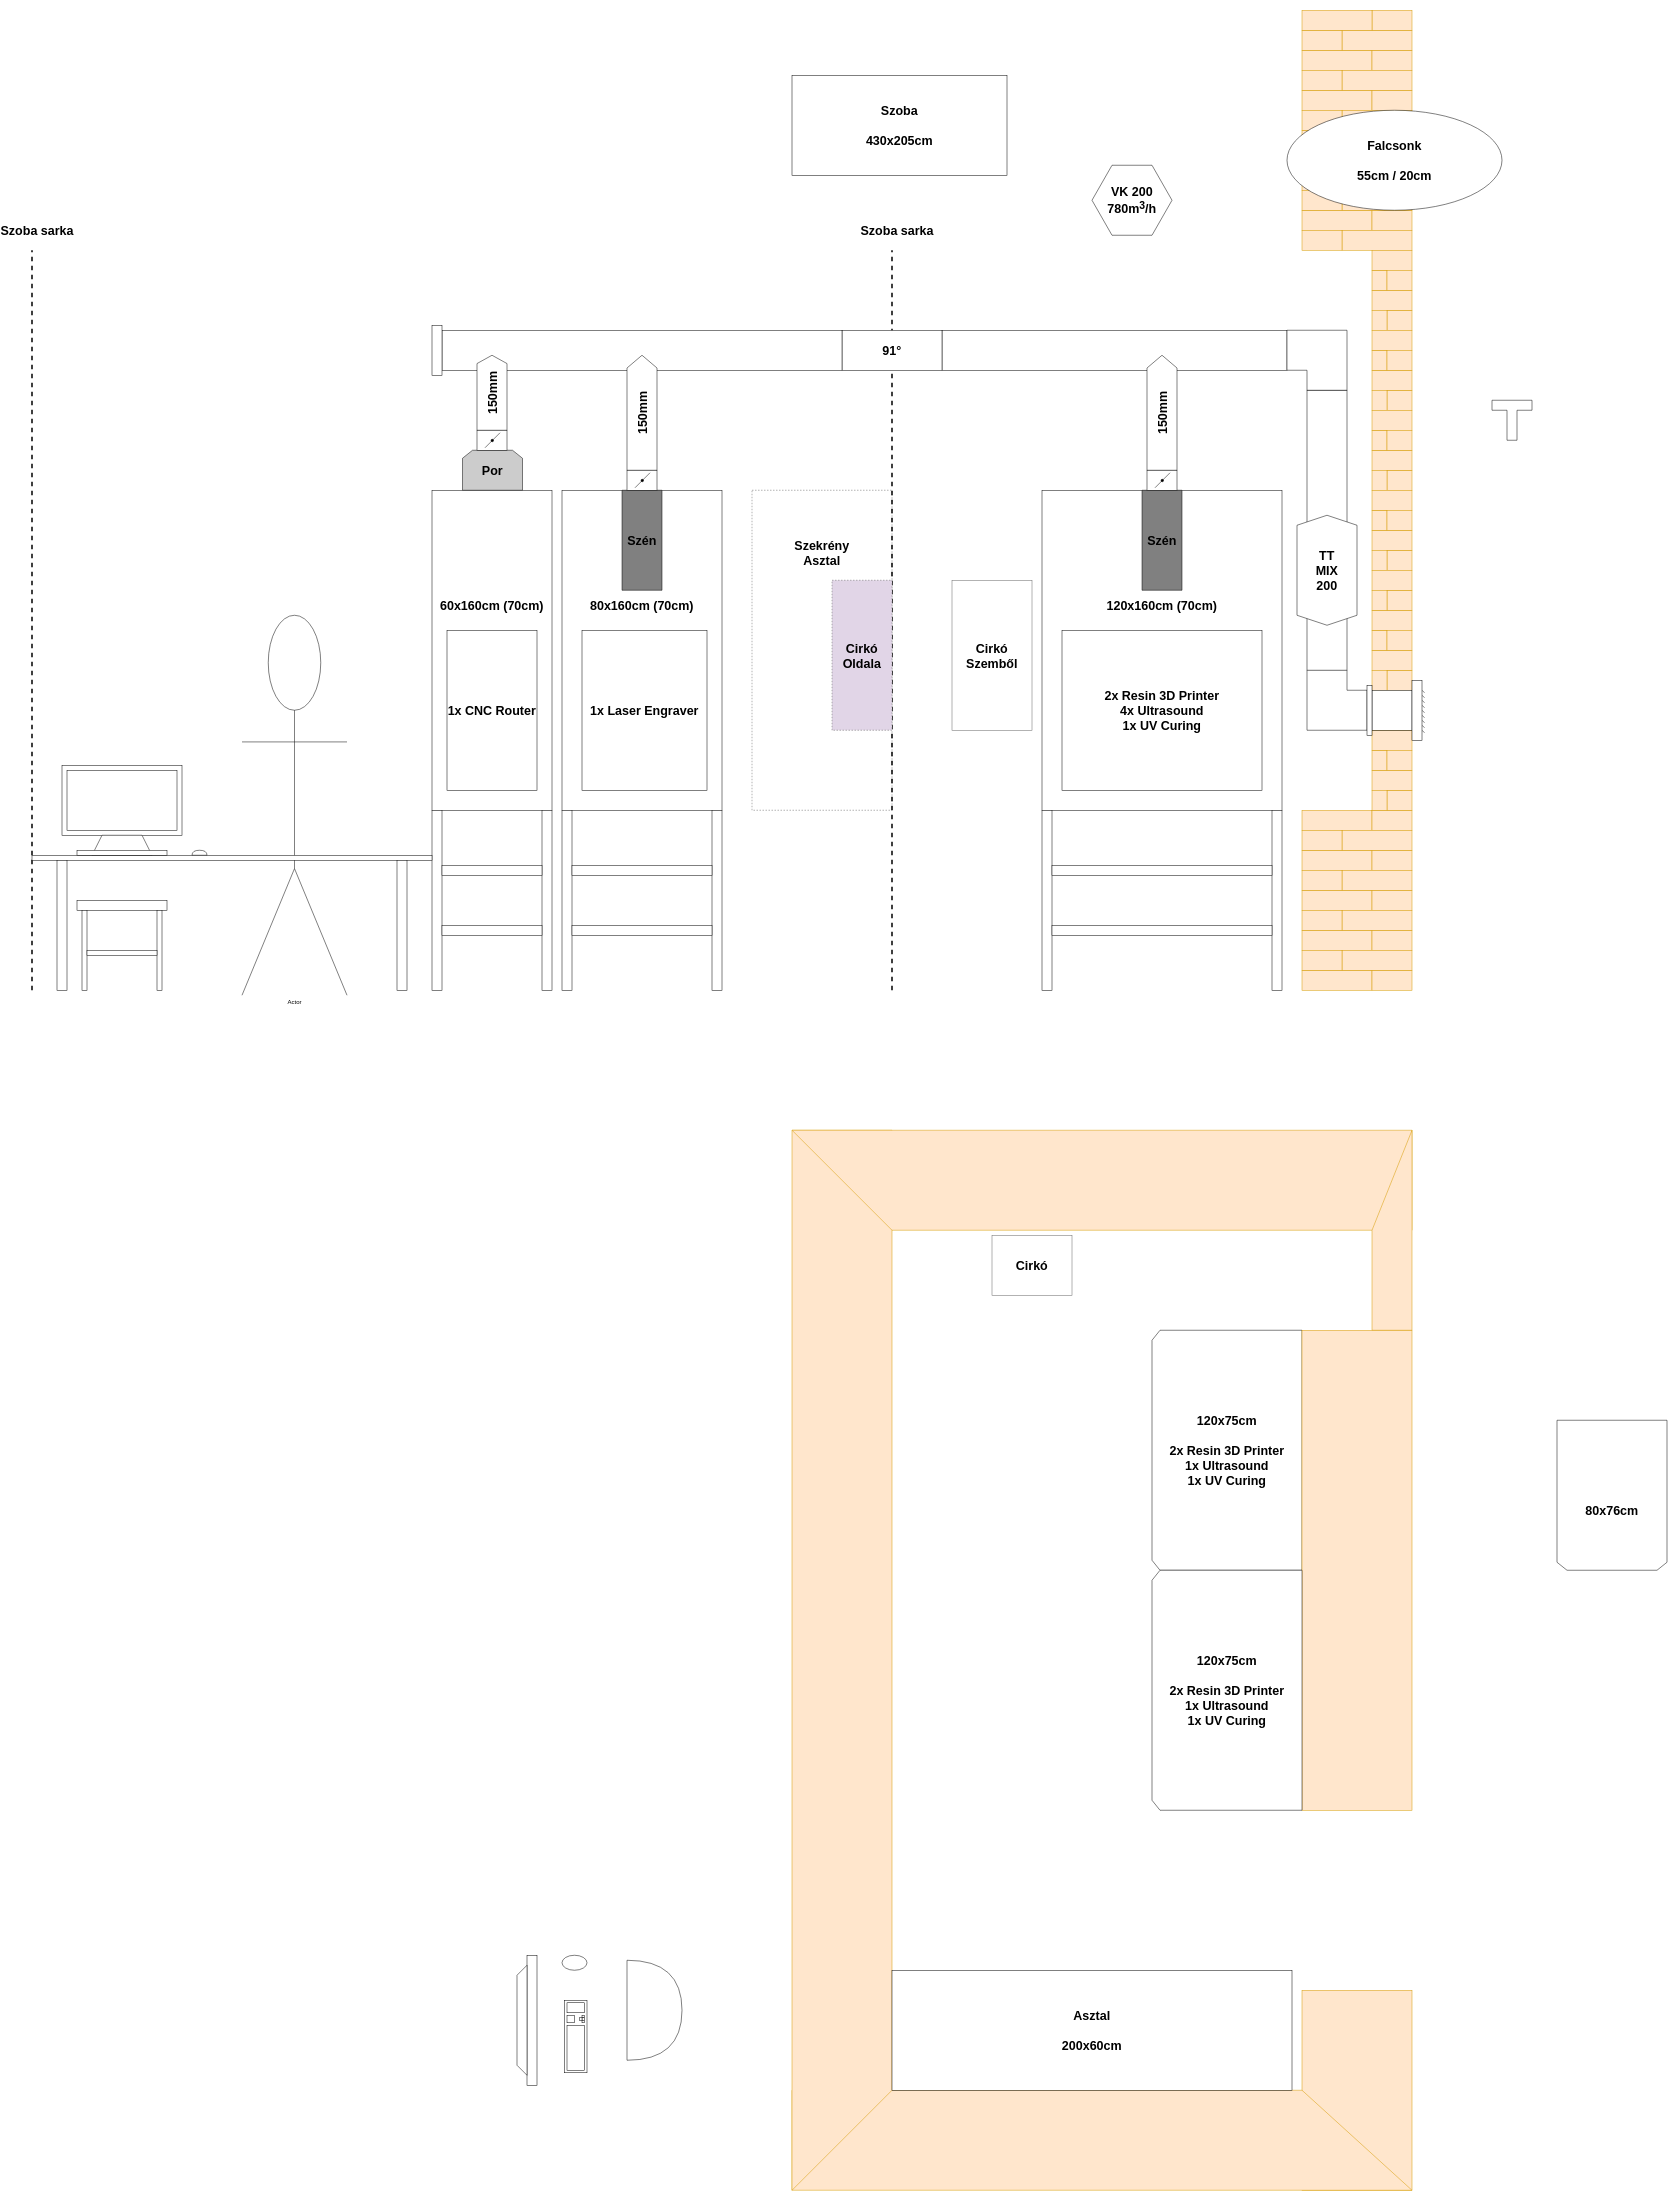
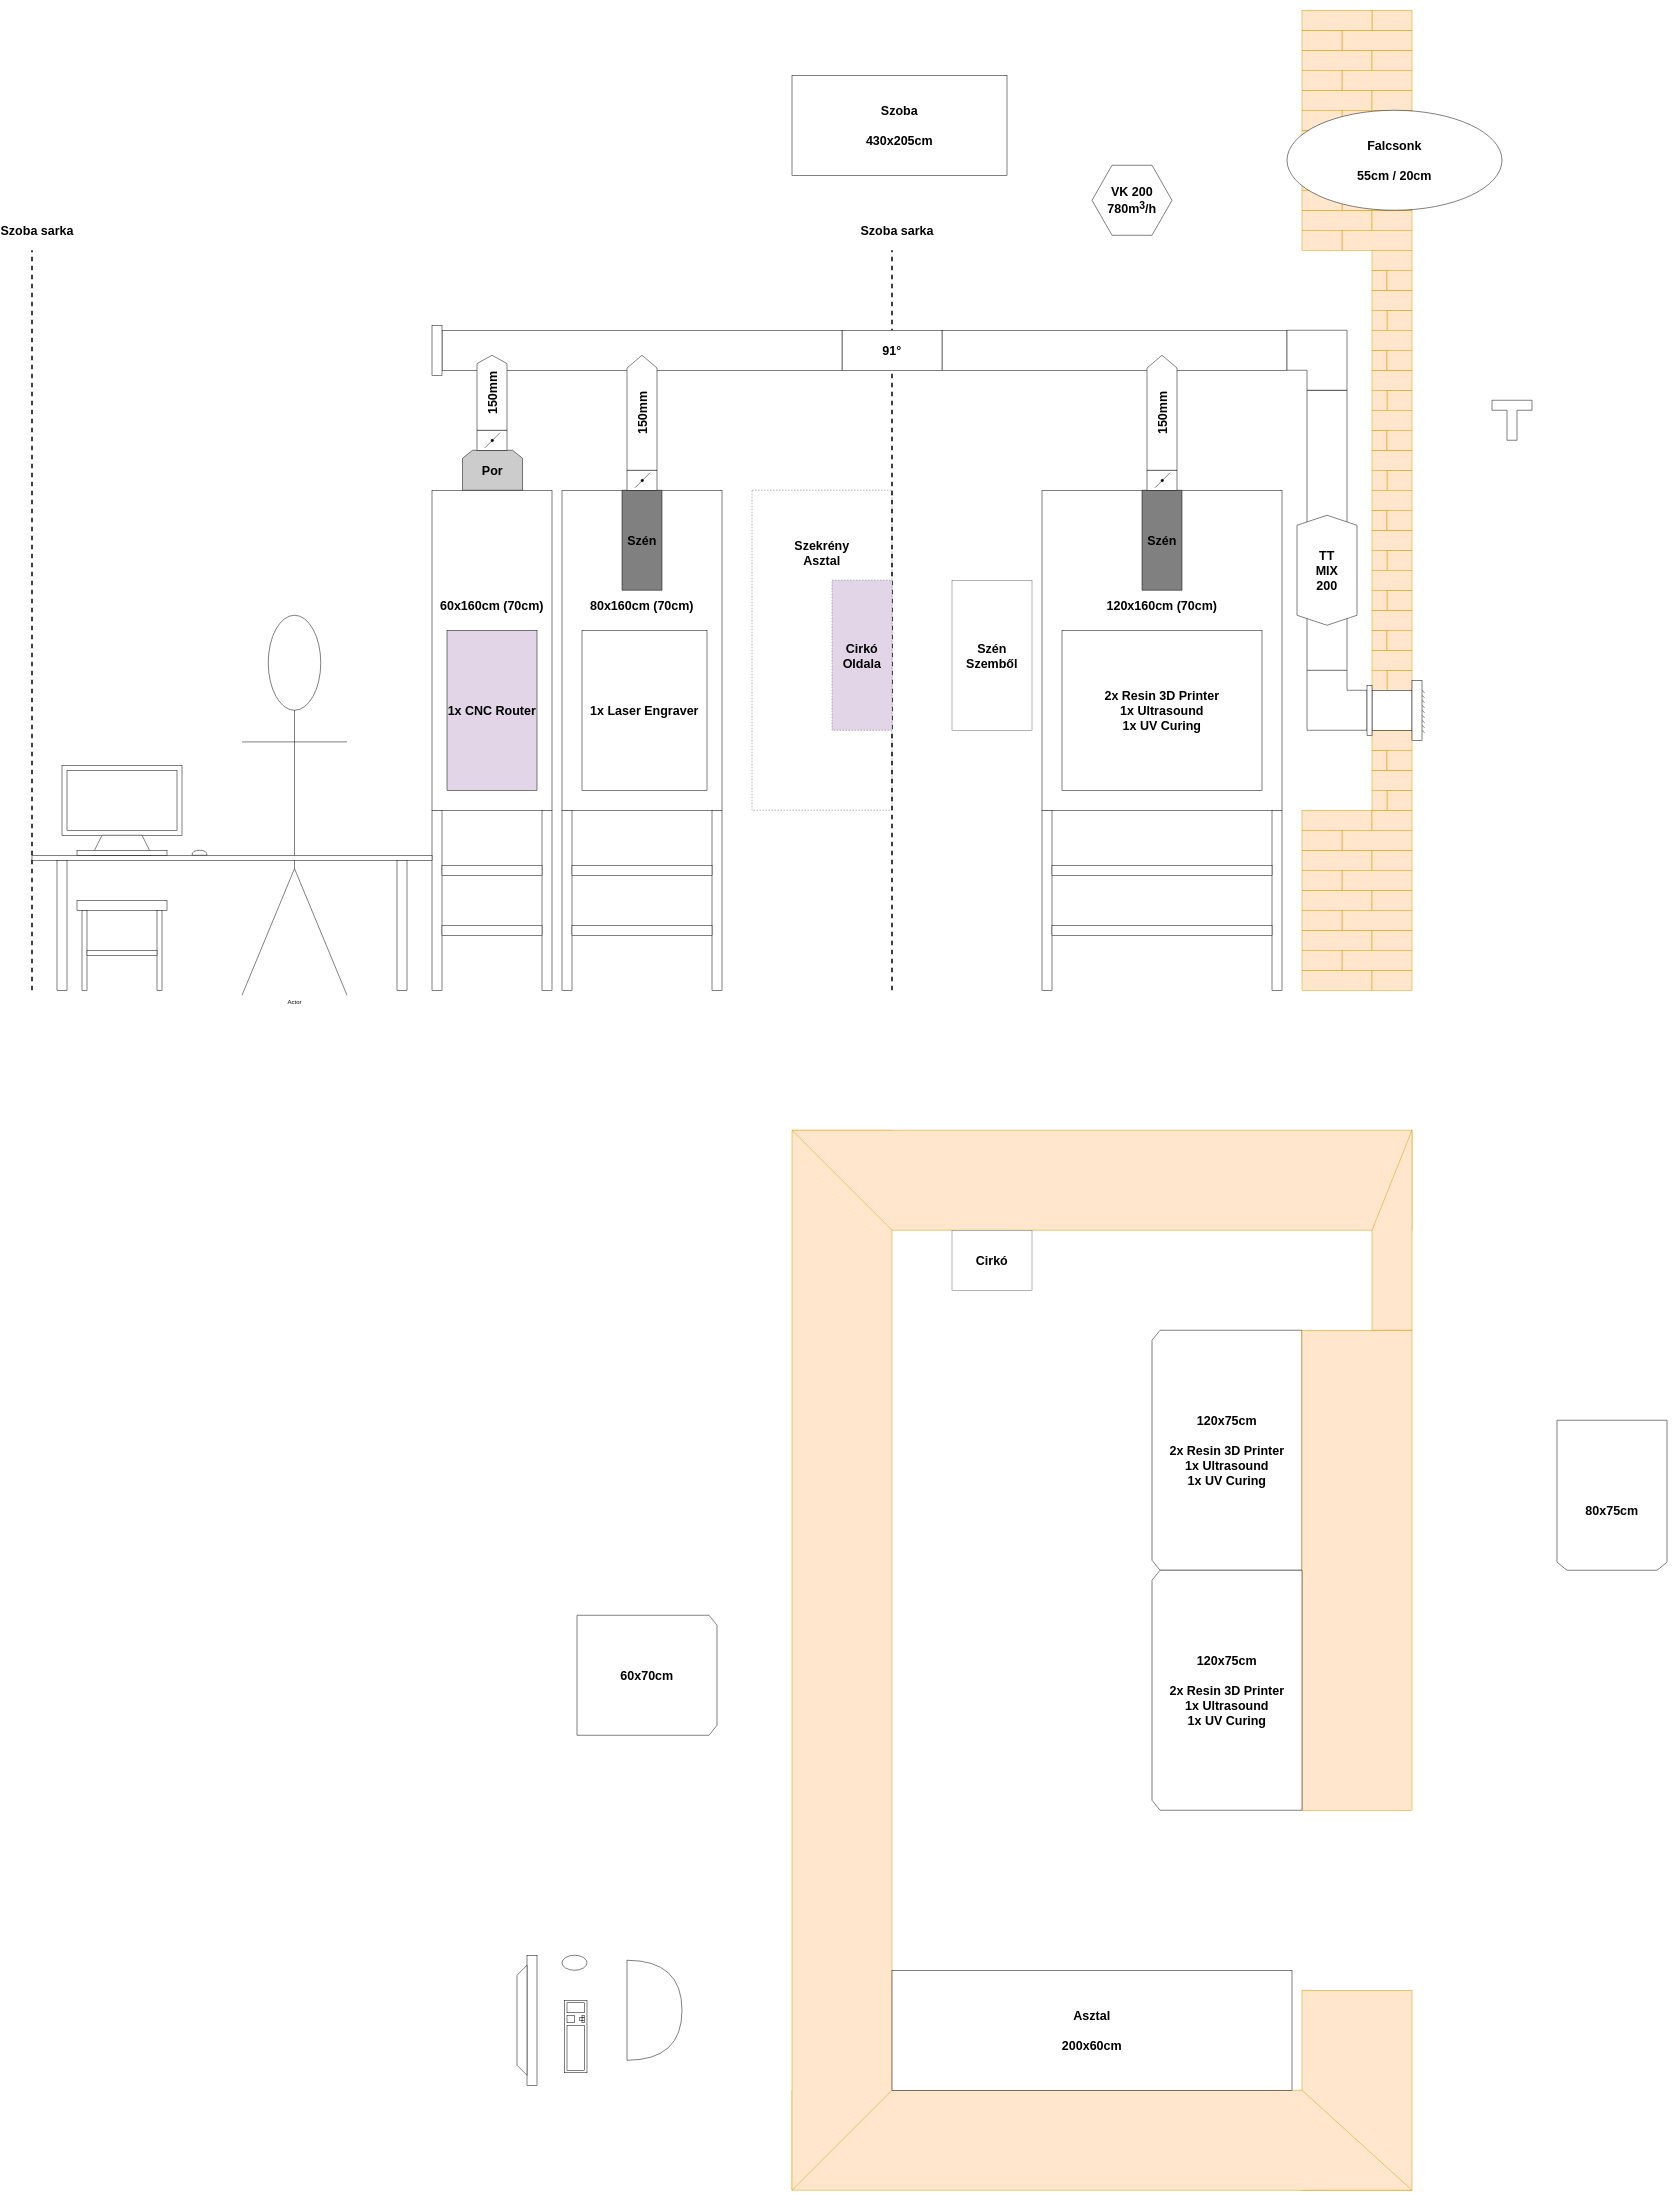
(992, 655) -> (992, 655)
(492, 710) -> (492, 710)
(1162, 710) -> (1162, 710)
(1032, 1265) -> (992, 1260)
(1612, 1495) -> (1612, 1495)
none -> (647, 1675)
